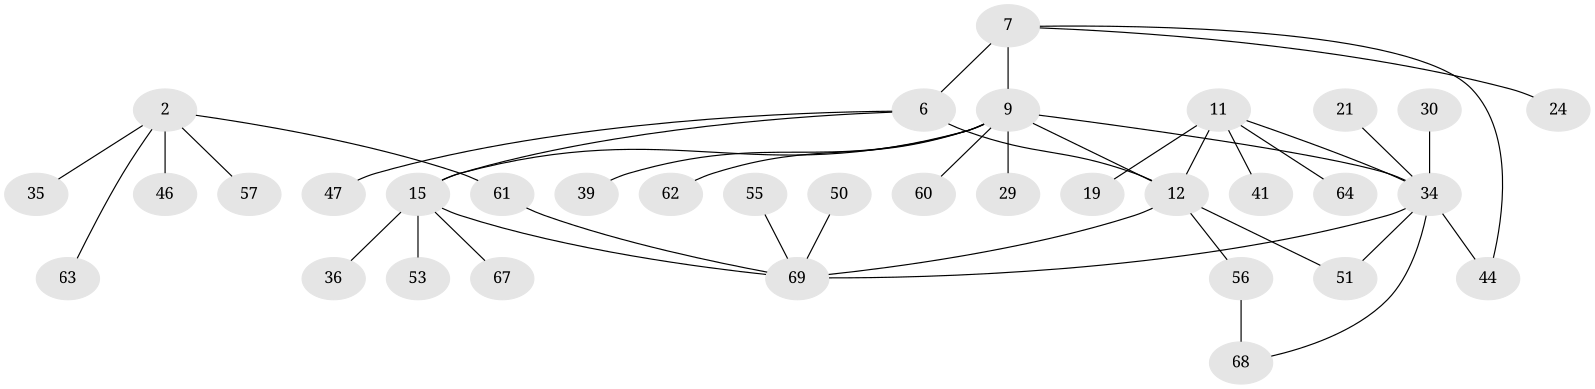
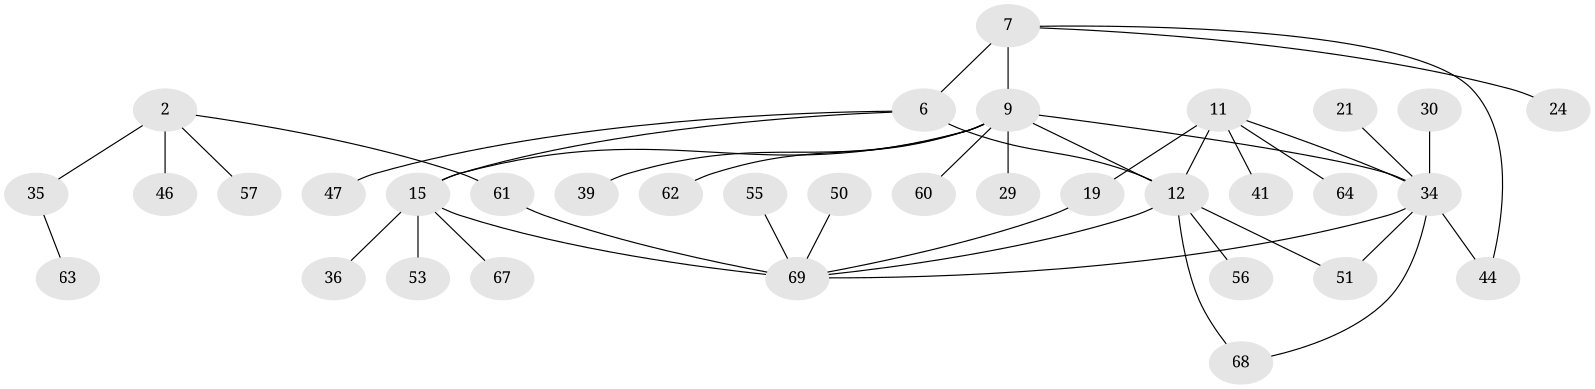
(112, 192) -> (52, 236)
none -> (949, 245)
(1241, 321) -> (1193, 283)
